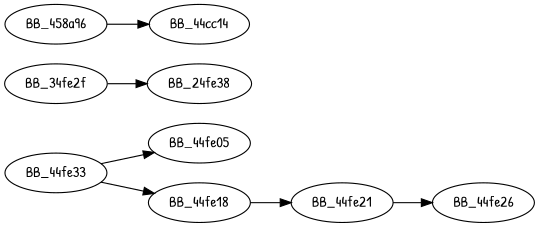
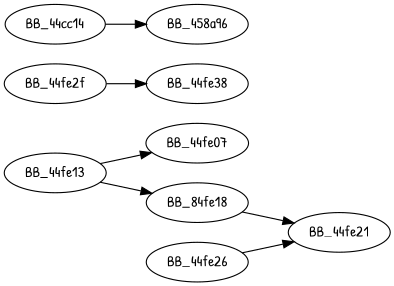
(122, 24) -> (120, 24)
(56, 84) -> (55, 84)
(199, 84) -> (197, 84)
(199, 143) -> (197, 143)
(56, 173) -> (55, 173)
(199, 203) -> (197, 203)
(407, 203) -> (263, 248)
